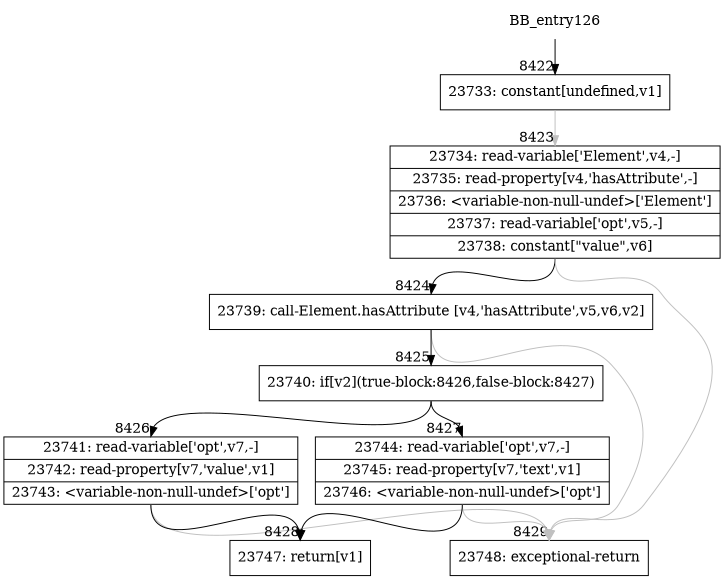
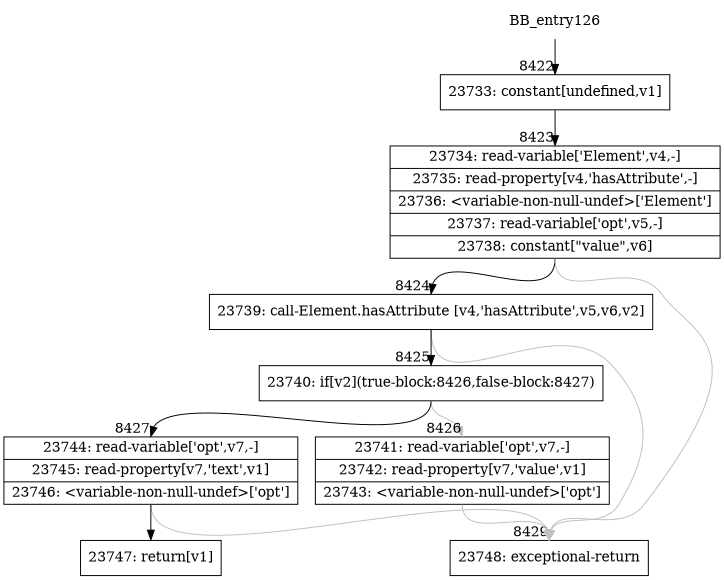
(555, 123) -> (555, 123)
(296, 419) -> (442, 417)
(221, 523) -> none
